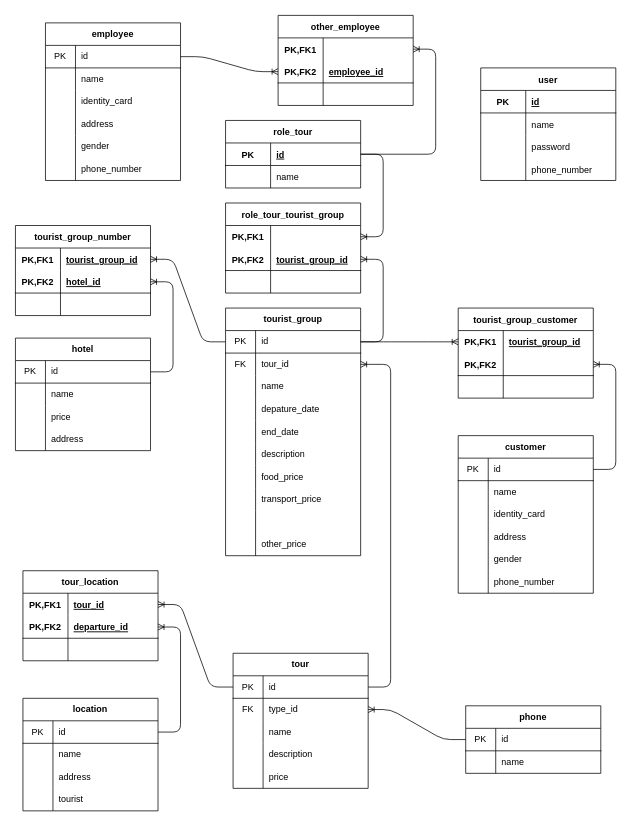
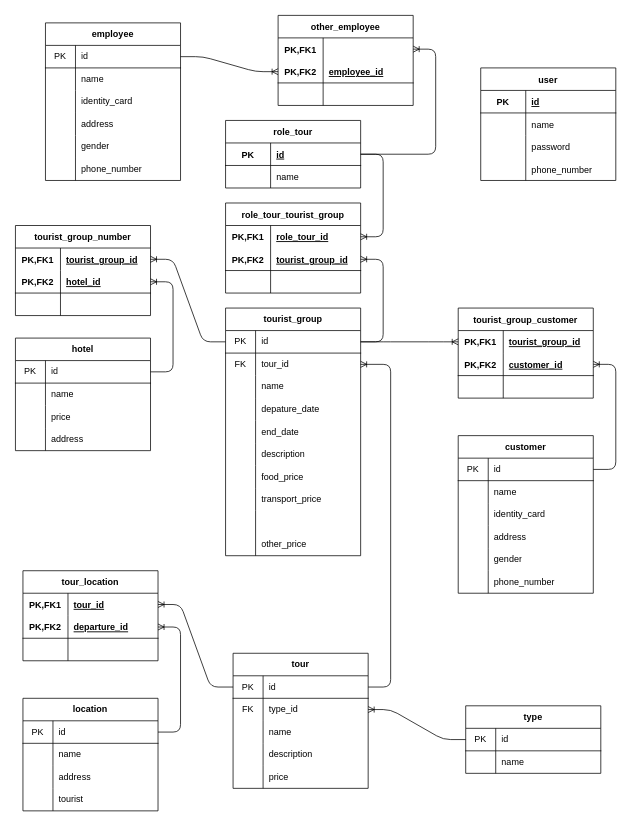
none -> (315, 237)
none -> (548, 364)
(533, 717) -> (533, 717)
